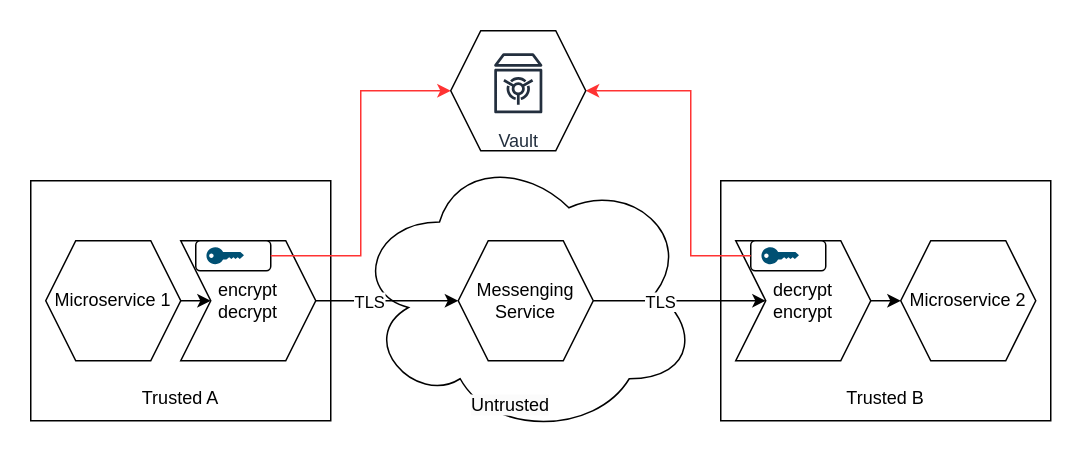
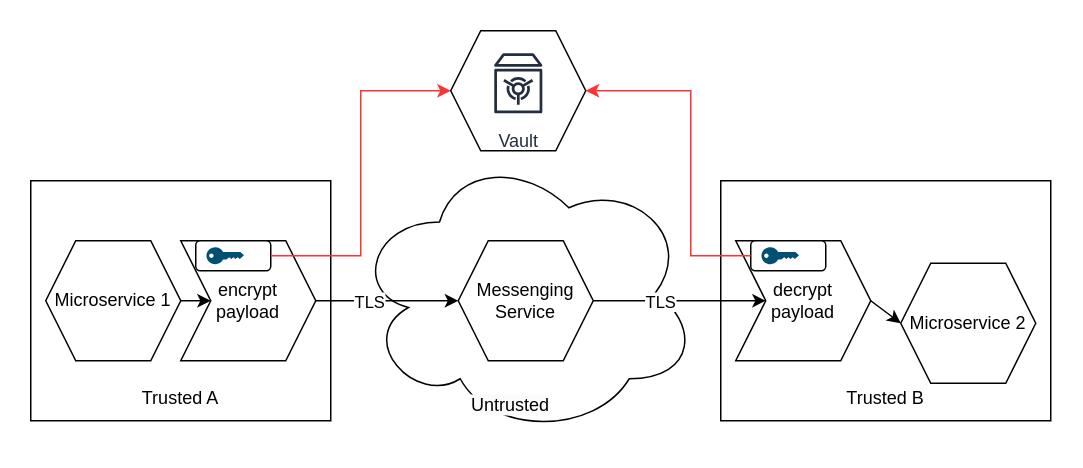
(248, 301) -> (248, 301)
(803, 301) -> (803, 301)
(968, 301) -> (968, 323)
